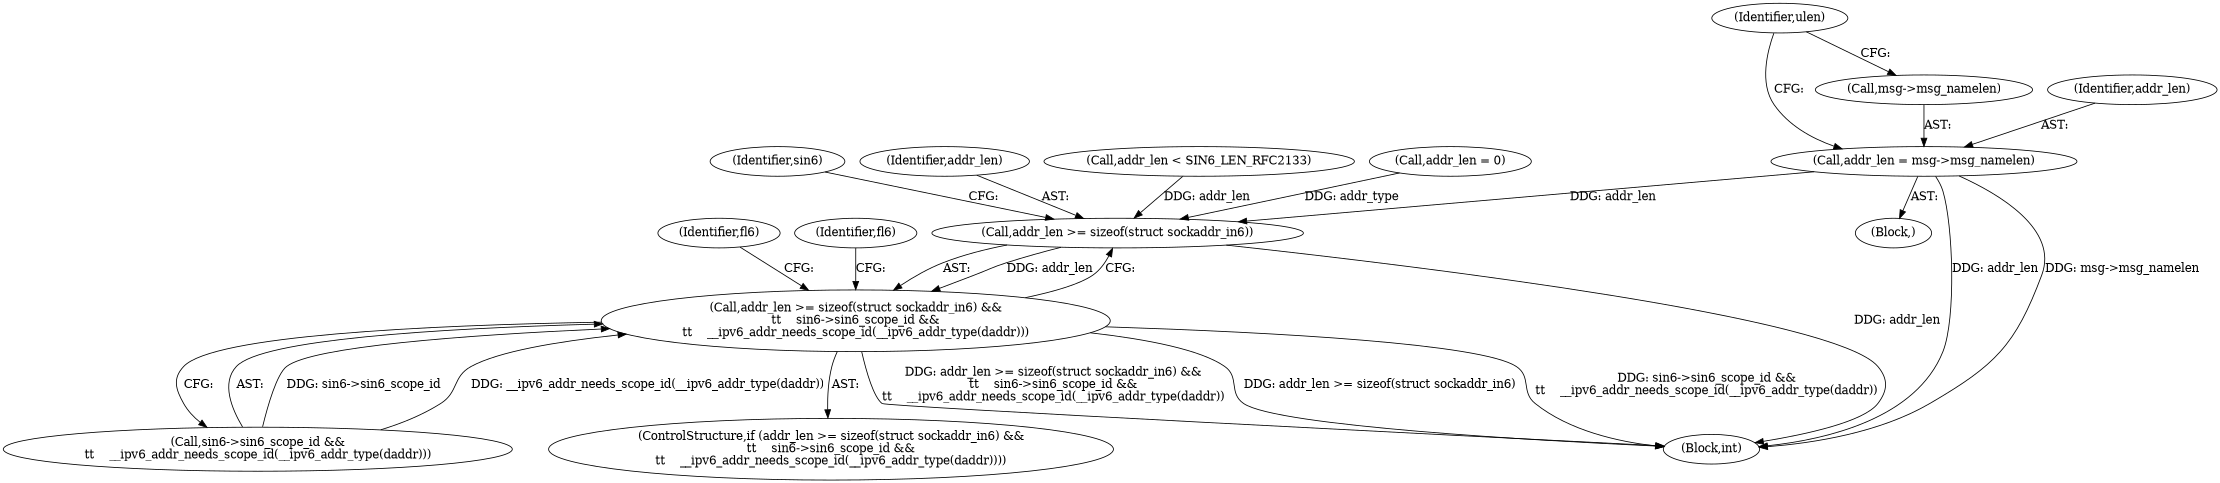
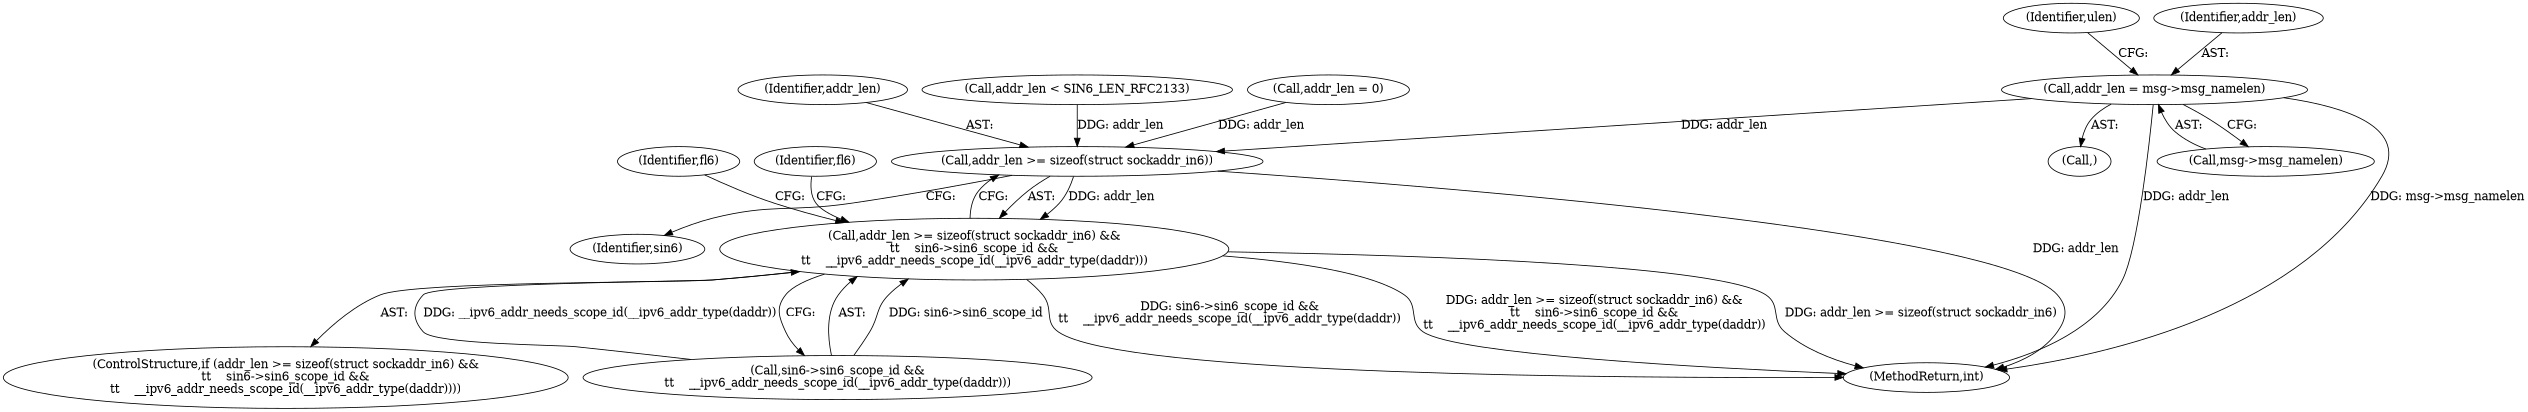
(1847, 52) -> (2213, 122)
(935, 195) -> (842, 204)
(1352, 197) -> (1261, 126)
(1893, 233) -> (2080, 161)
(1711, 449) -> (1926, 378)
